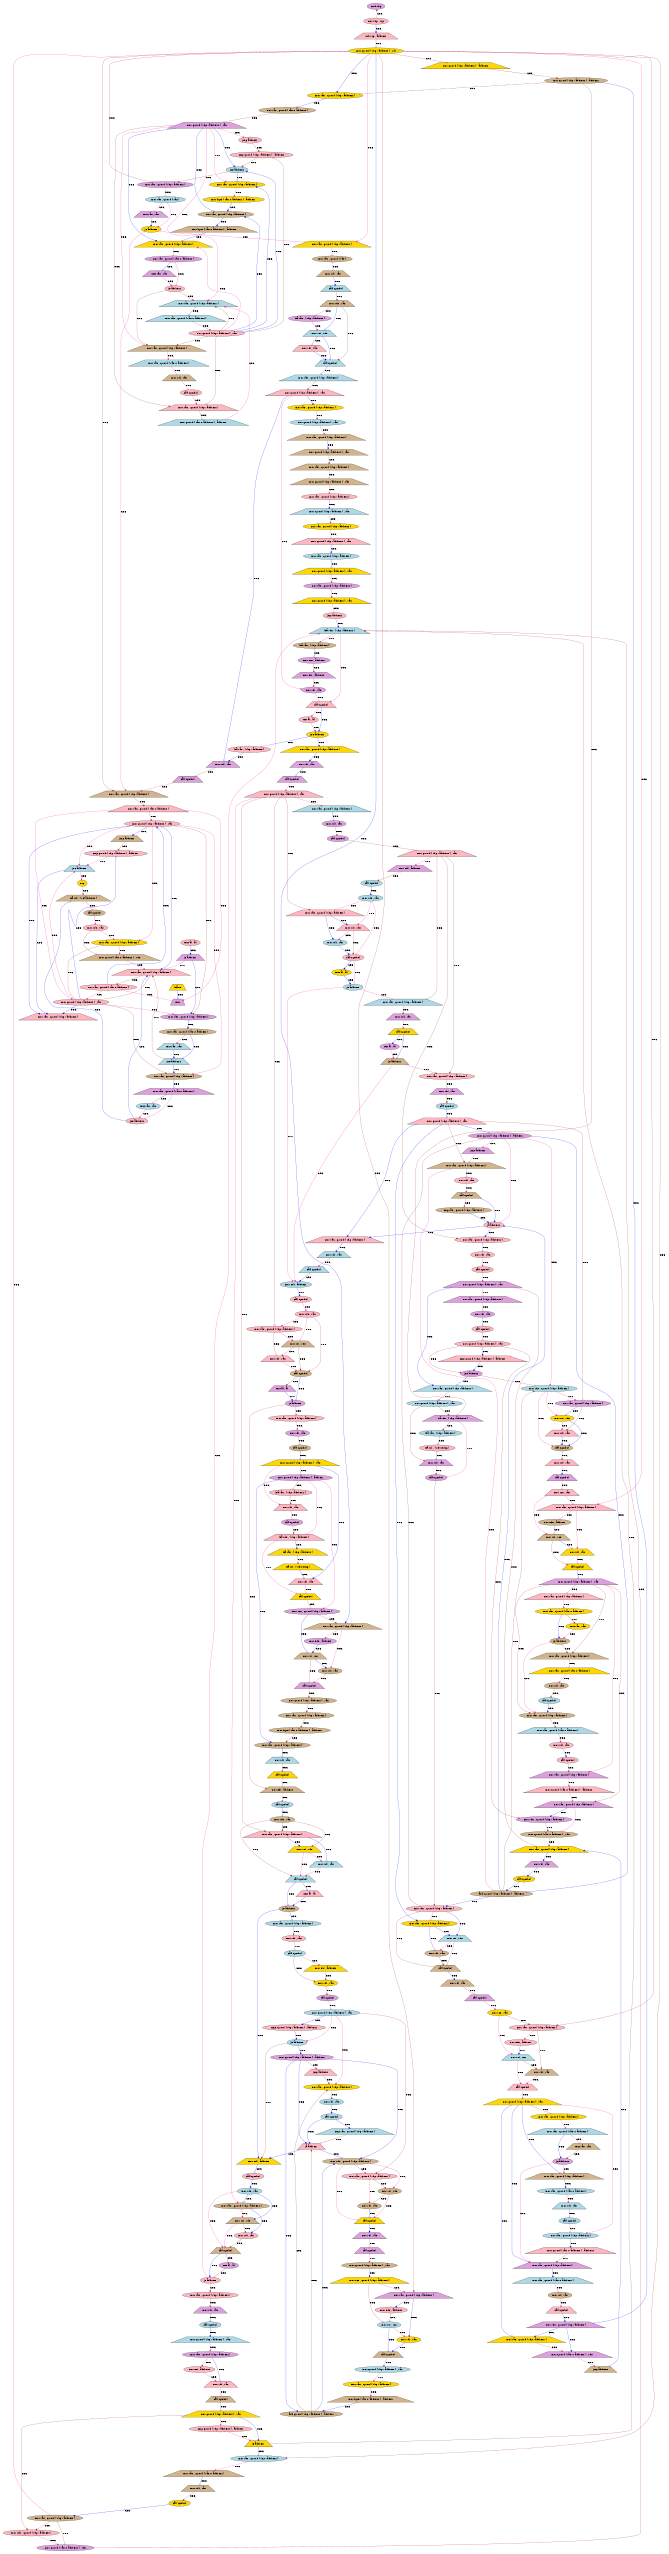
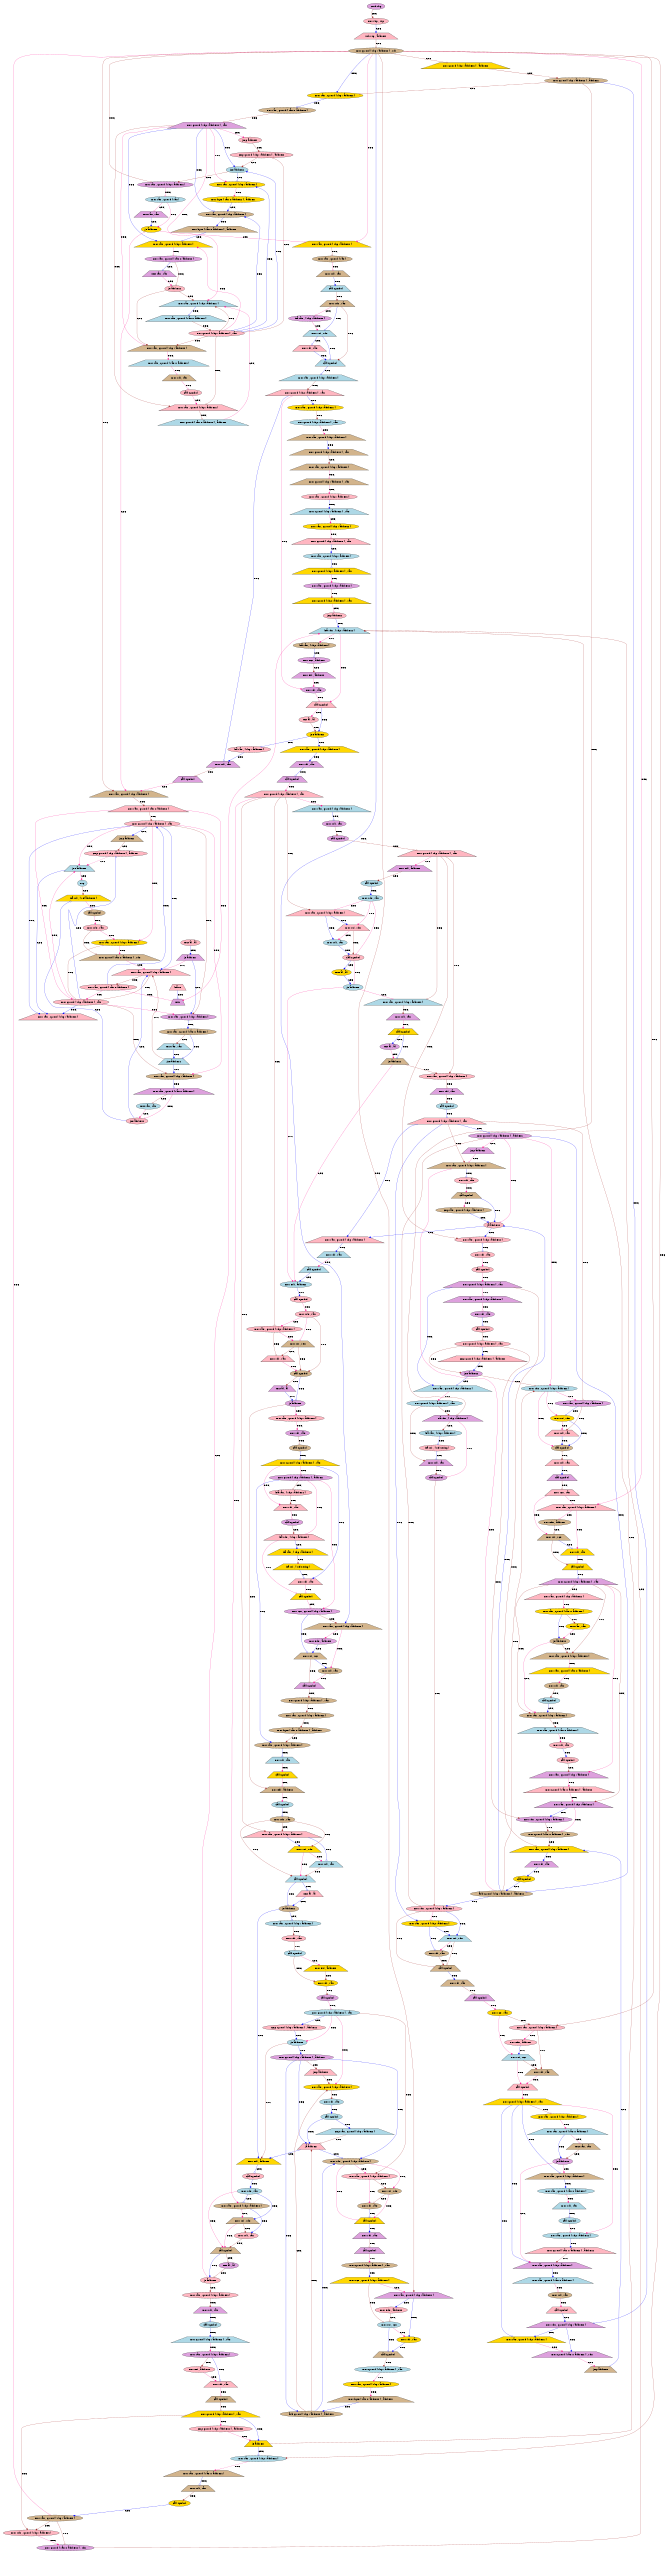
(377, 15) -> (372, 13)
(376, 51) -> (376, 51)
(82, 883) -> (82, 883)
(83, 898) -> (83, 898)
(178, 987) -> (178, 987)
